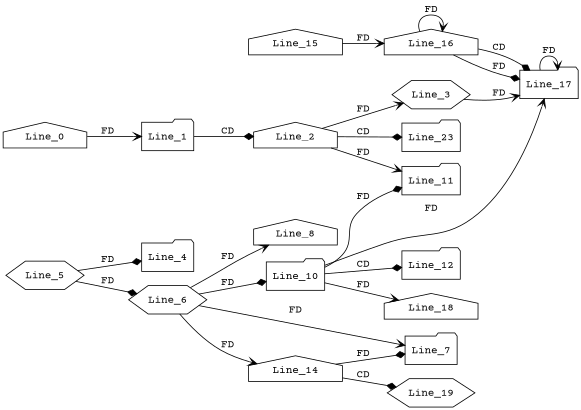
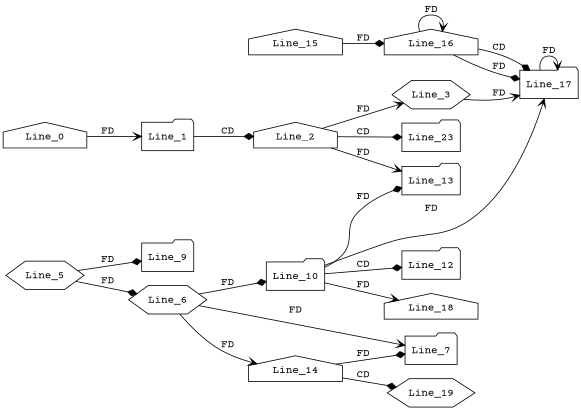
(359, 43) -> (359, 43)
(431, 181) -> (431, 181)
(295, 234) -> none
(168, 257) -> (168, 257)
